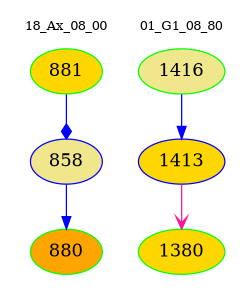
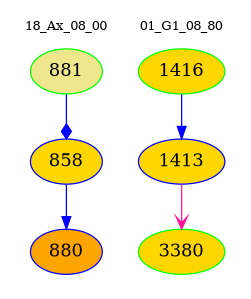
(66, 71) -> (66, 71)
(182, 71) -> (182, 71)
(66, 162) -> (66, 162)
(66, 252) -> (66, 252)
(182, 252) -> (182, 252)
